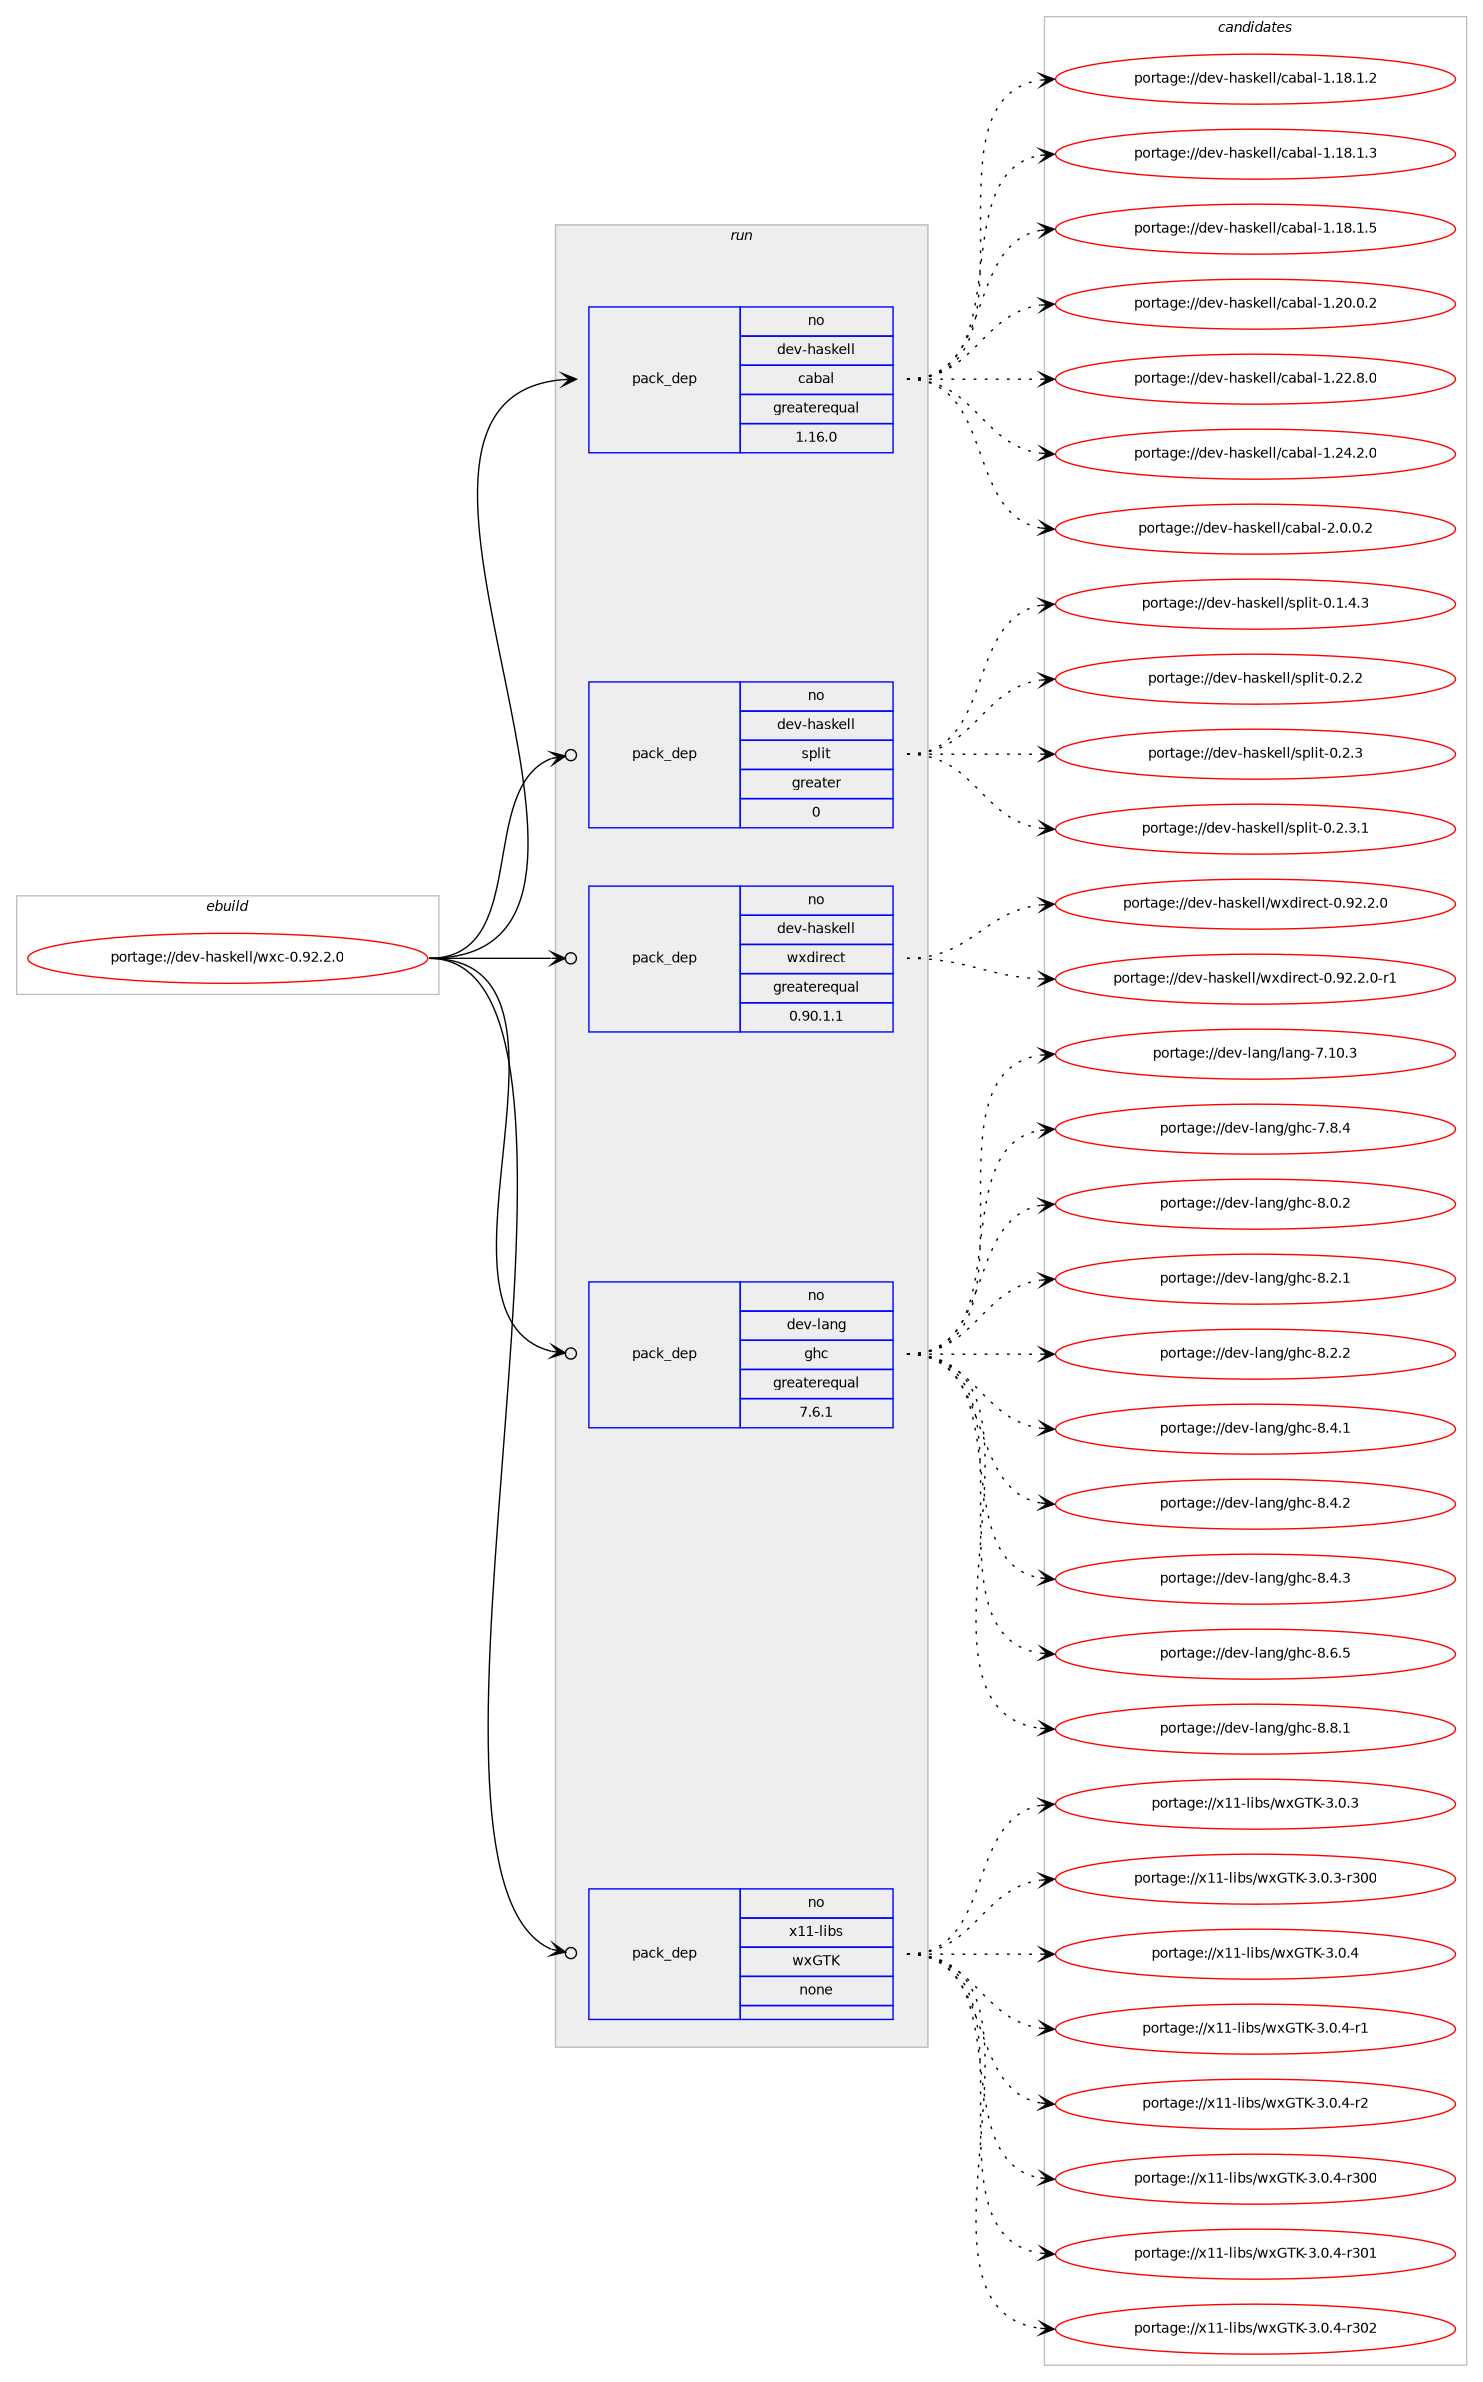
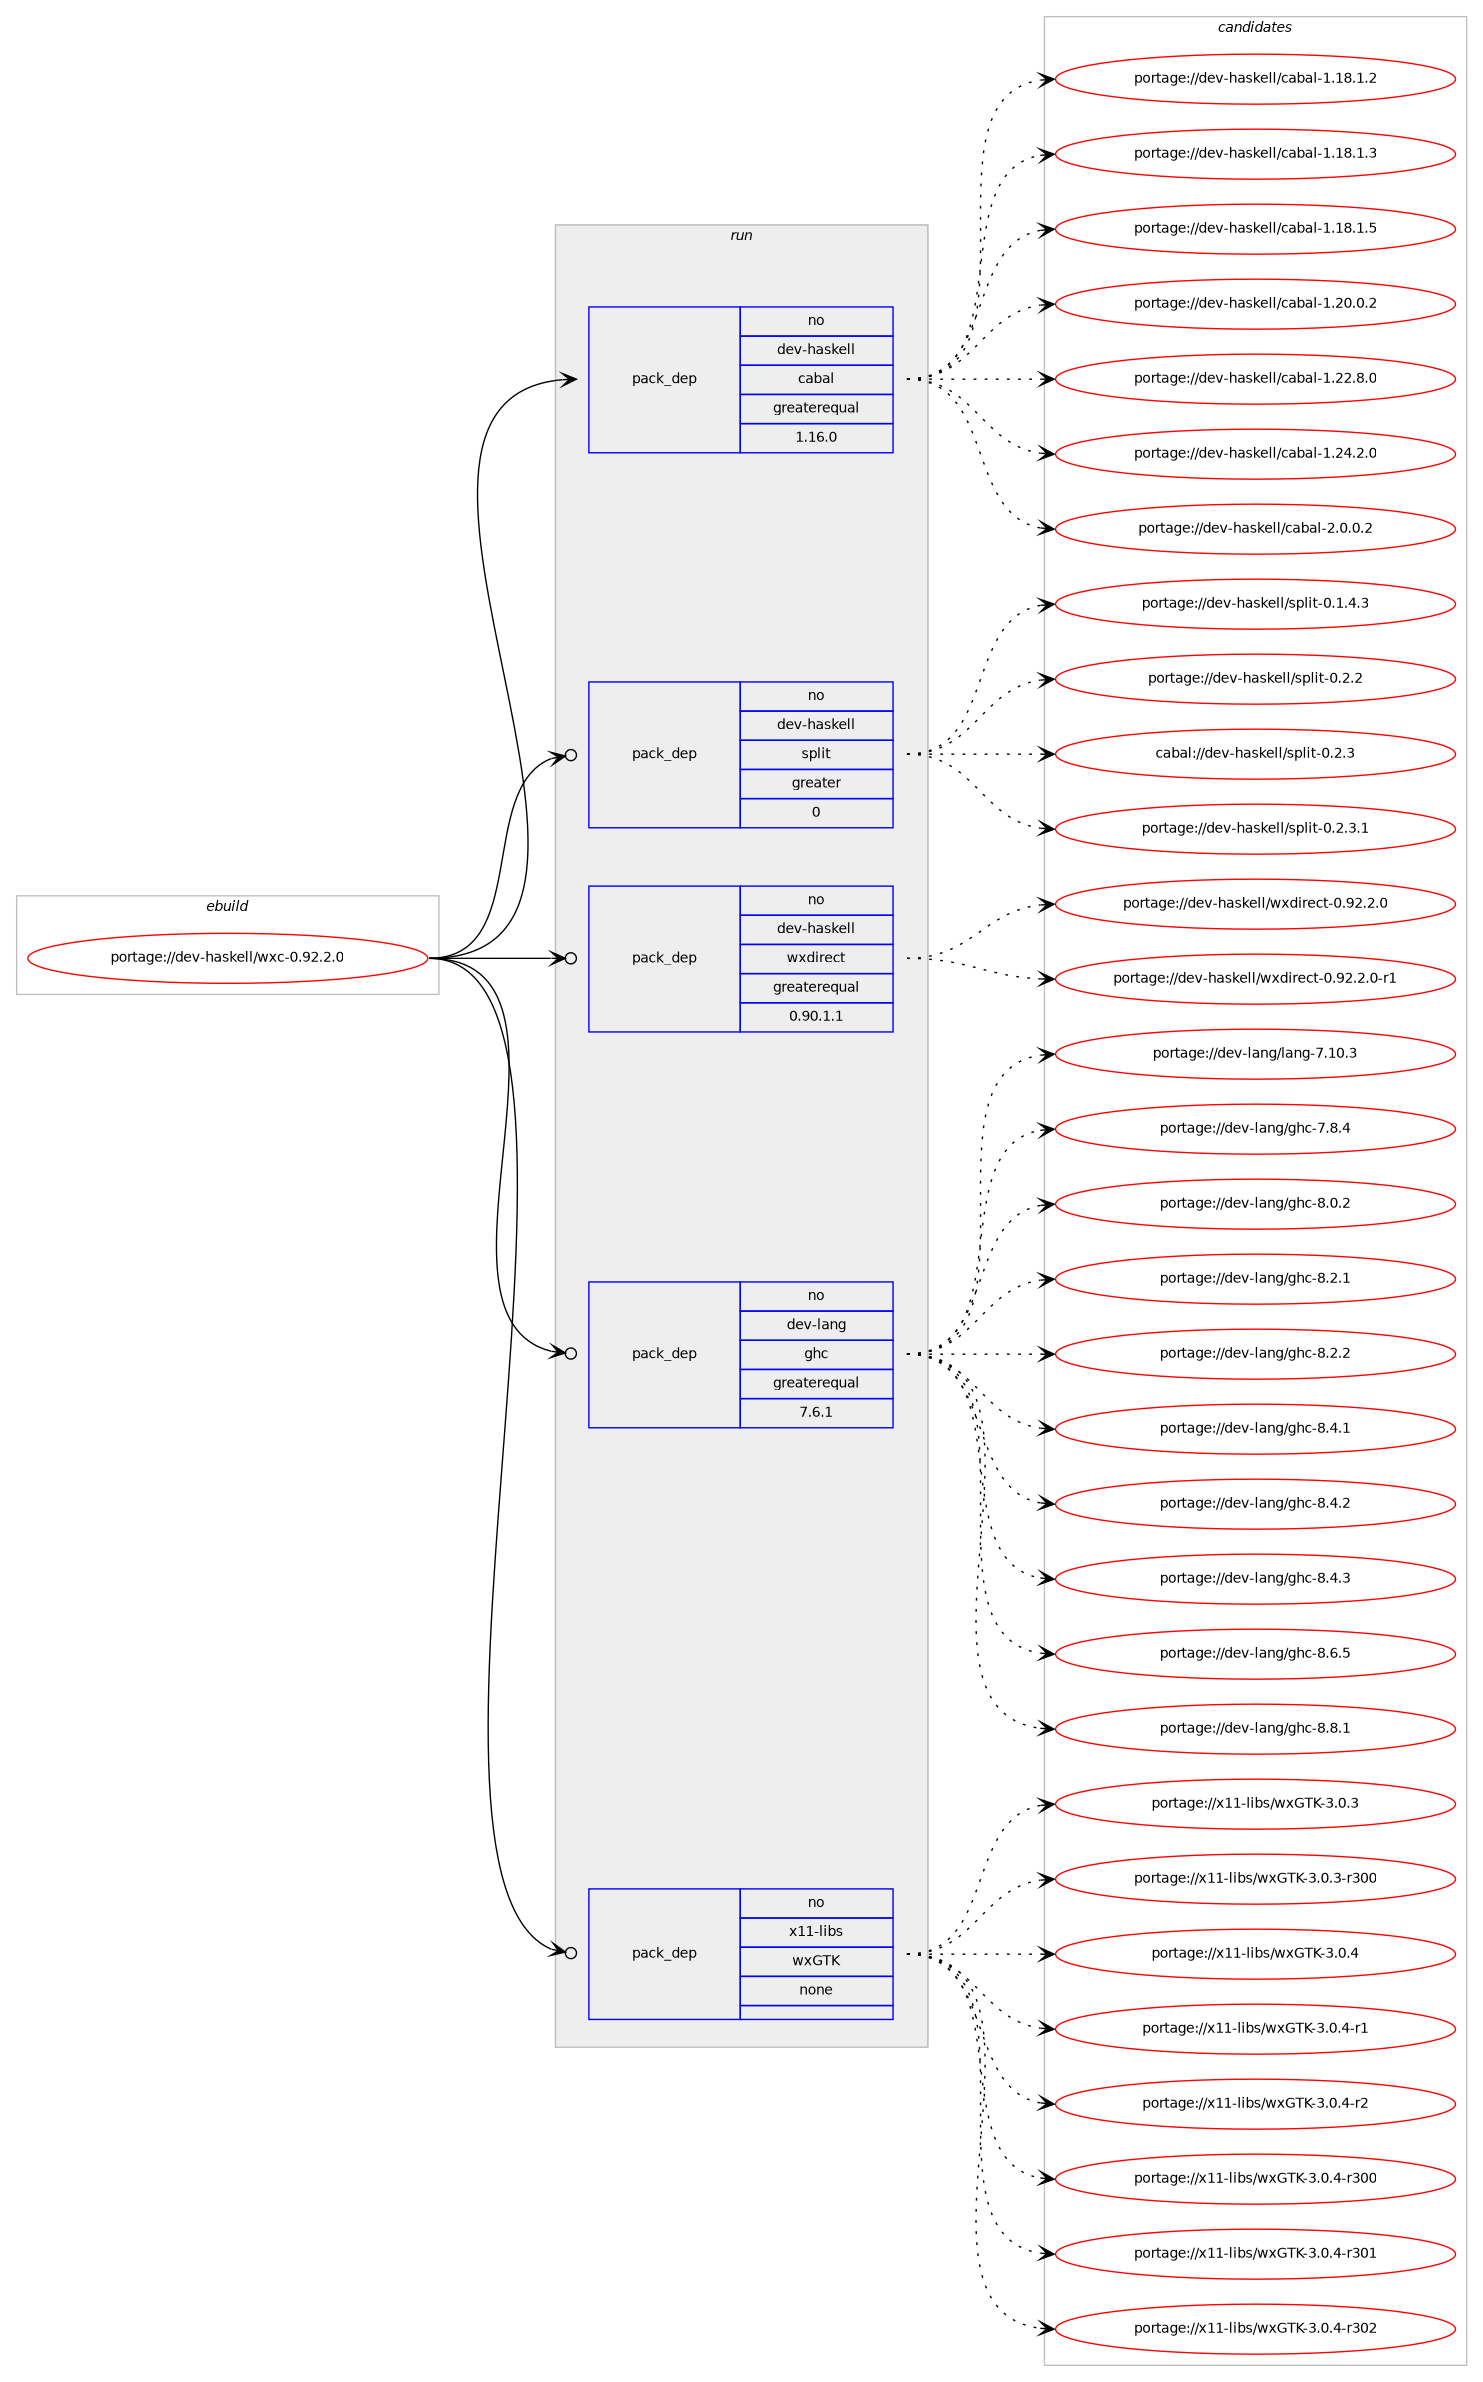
(1256, 754) -> (1256, 754)
